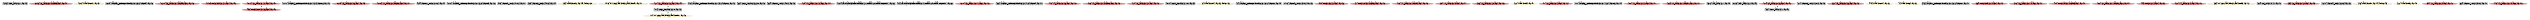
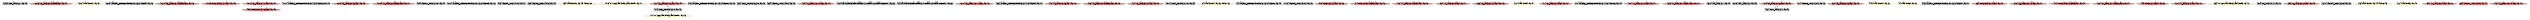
(2473, 4) -> (2473, 4)
